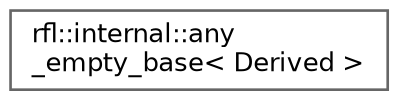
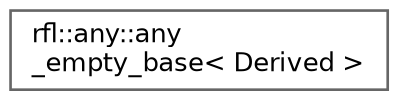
(199, 50) -> (199, 50)
